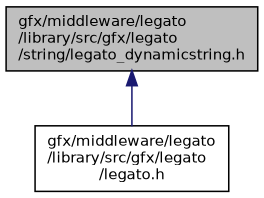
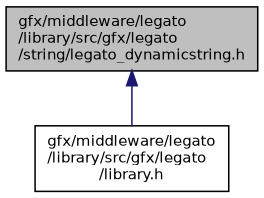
(132, 159) -> (132, 159)
